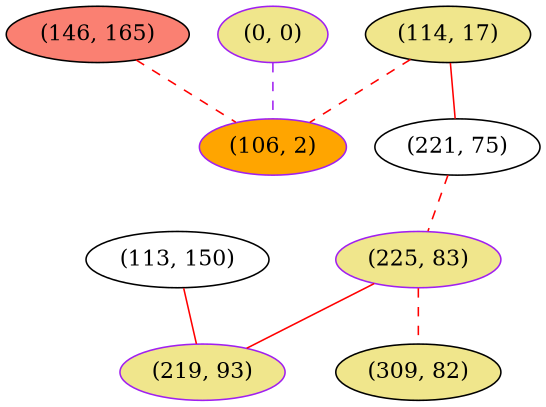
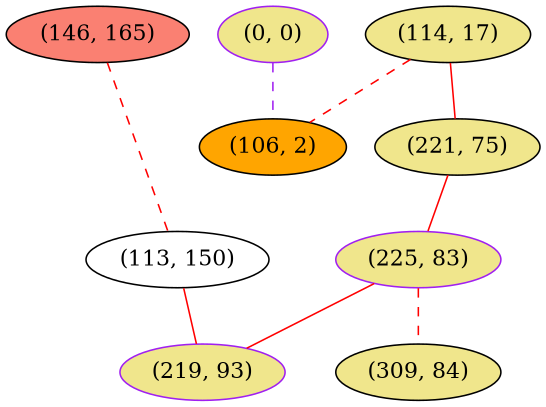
(186, 91) -> (138, 147)
(273, 147) -> (273, 147)
(457, 147) -> (457, 147)
(438, 203) -> (438, 203)
(418, 372) -> (418, 372)
